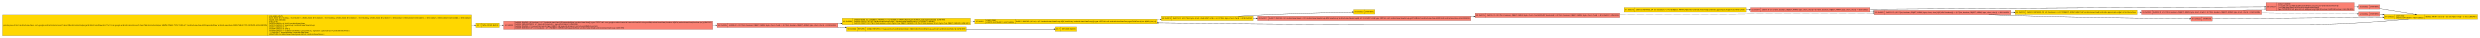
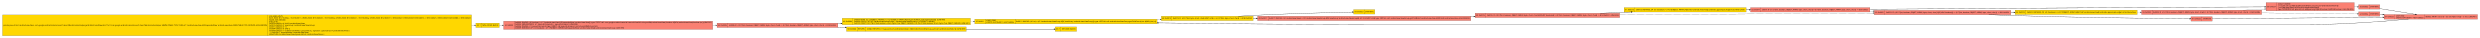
none -> (1616, 13)
(2431, 17) -> (2431, 17)
